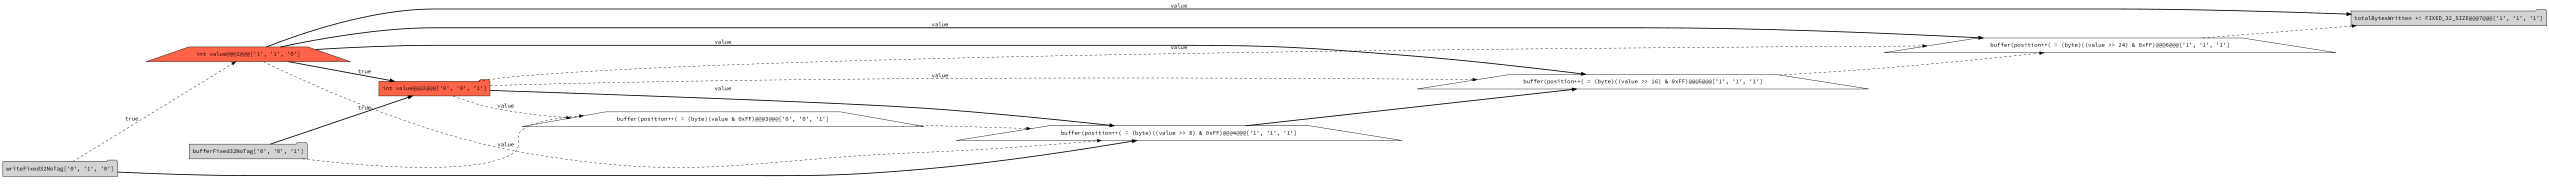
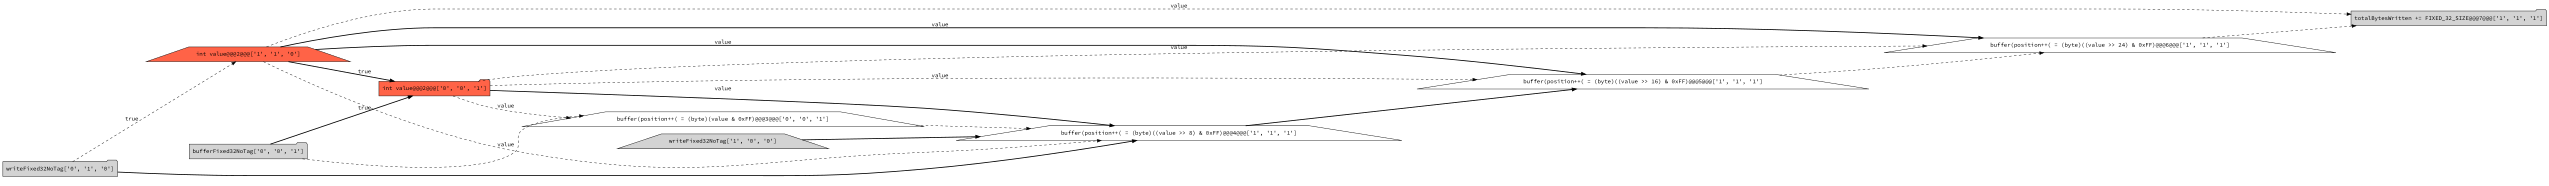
(1304, 9) -> (1304, 9)
none -> (723, 141)
